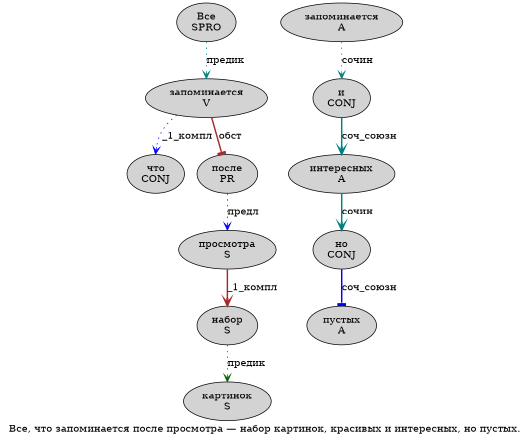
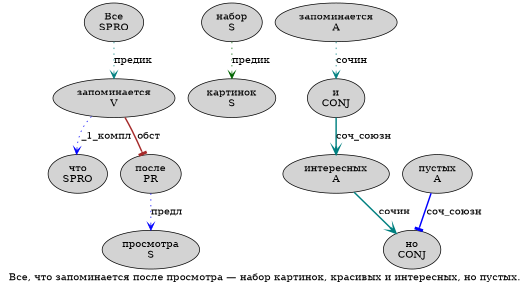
(156, 174) -> (78, 174)
(227, 284) -> none
(342, 286) -> (425, 210)
